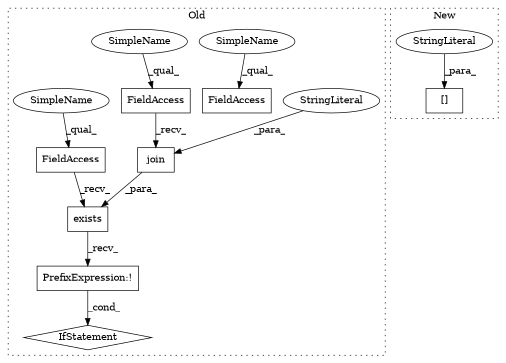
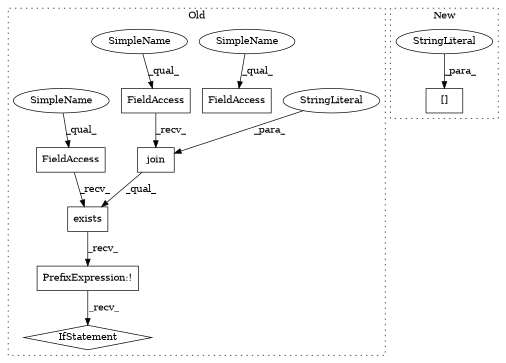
(141, 190) -> (141, 190)
(104, 308) -> (104, 308)
